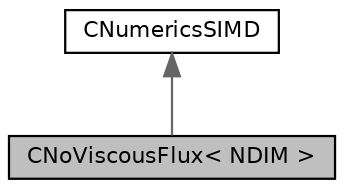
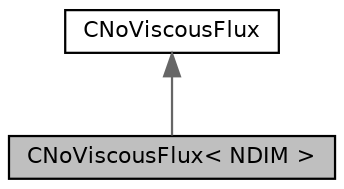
(172, 31) -> (172, 31)
